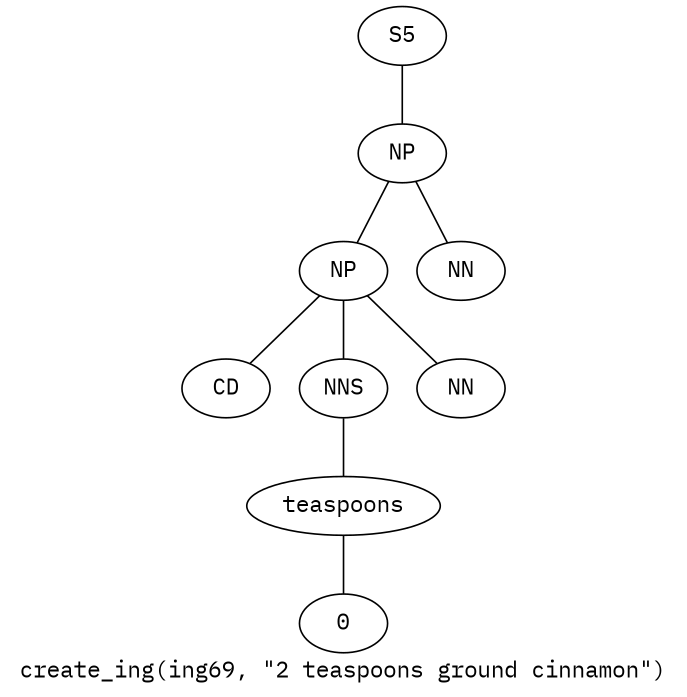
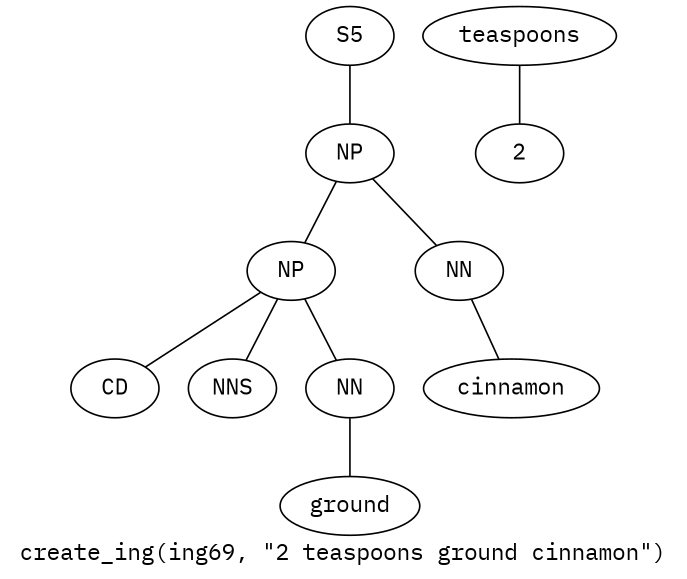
none -> (512, 388)
(344, 447) -> none
none -> (350, 506)
(344, 623) -> (520, 153)
